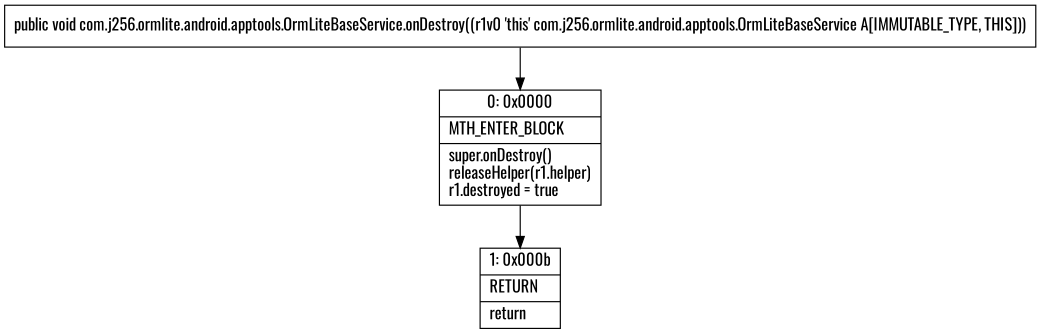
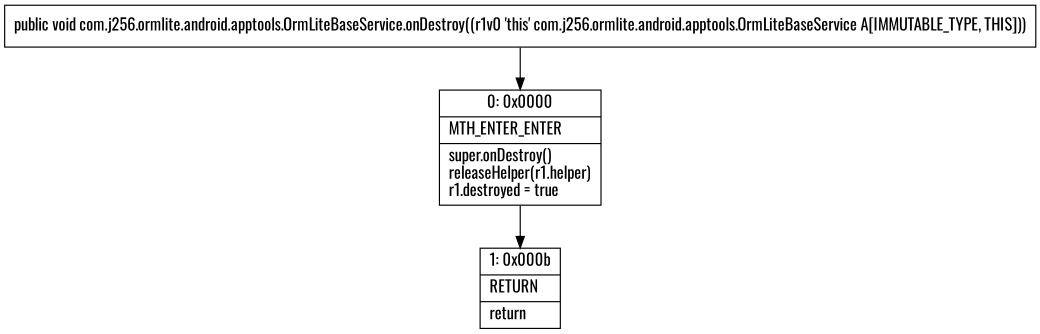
(507, 130) -> (506, 130)
